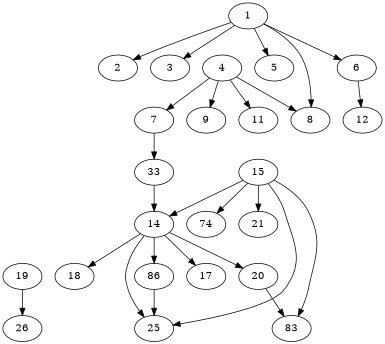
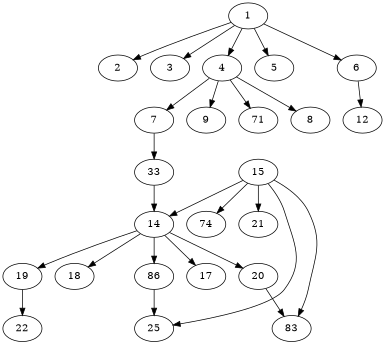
(300, 54) -> (237, 39)
(258, 120) -> (258, 120)
(126, 273) -> (90, 247)
(22, 329) -> (22, 329)
